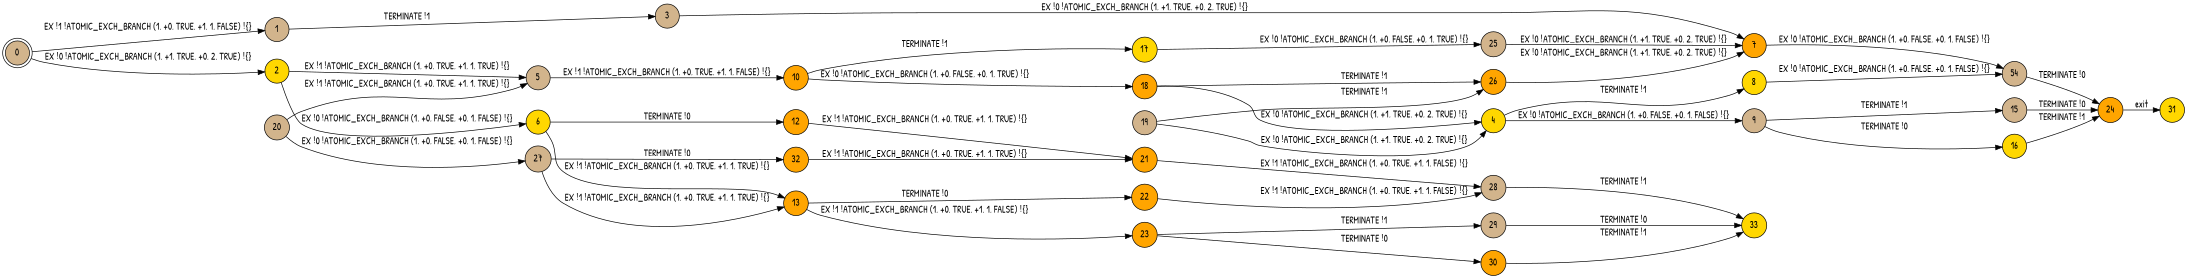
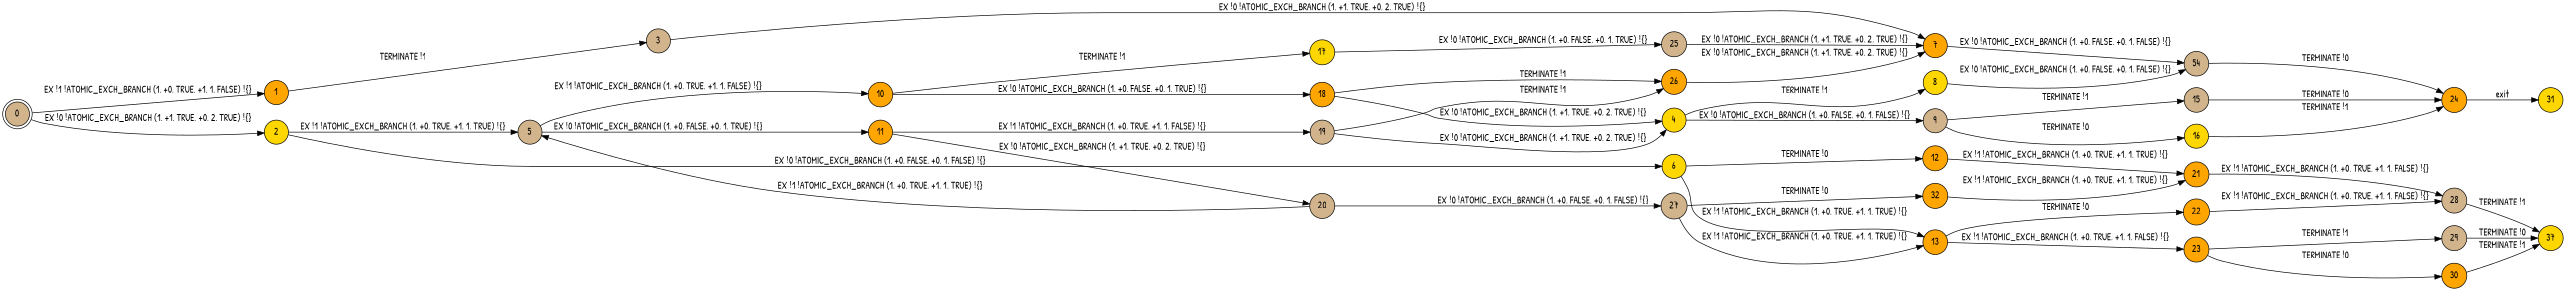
(277, 30) -> (276, 93)
none -> (880, 132)
(1754, 225) -> (2551, 238)
